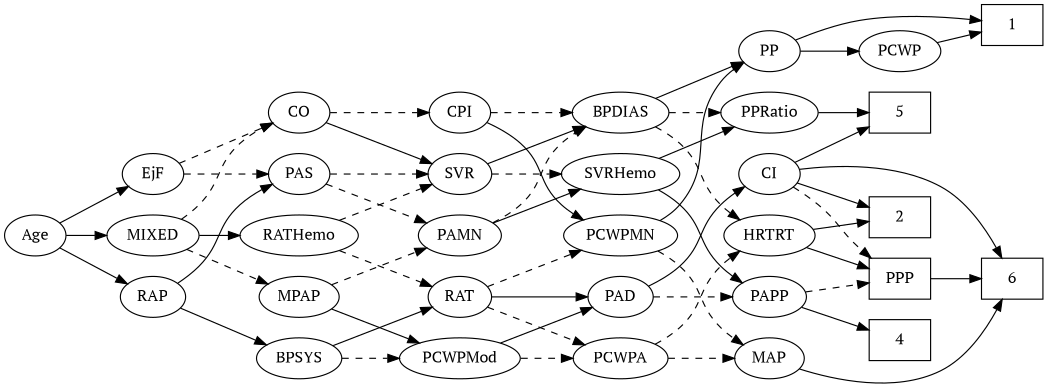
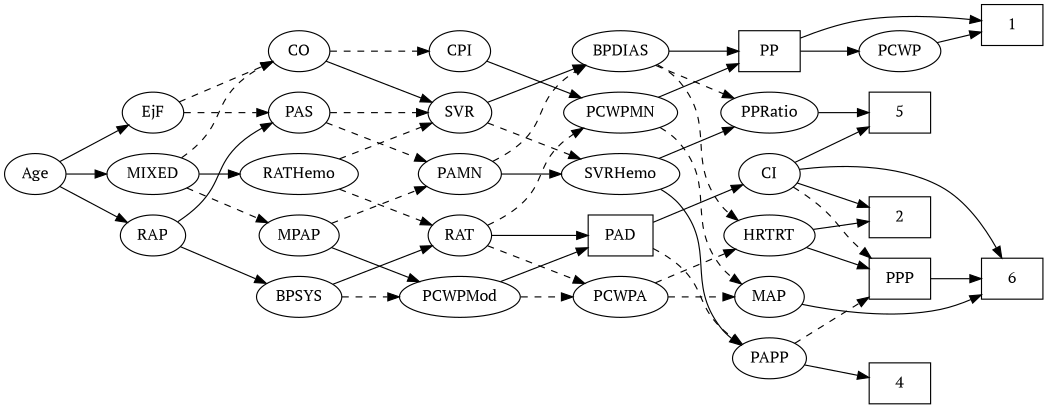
(769, 51) -> (769, 51)
(526, 113) -> none
(621, 297) -> (621, 235)
